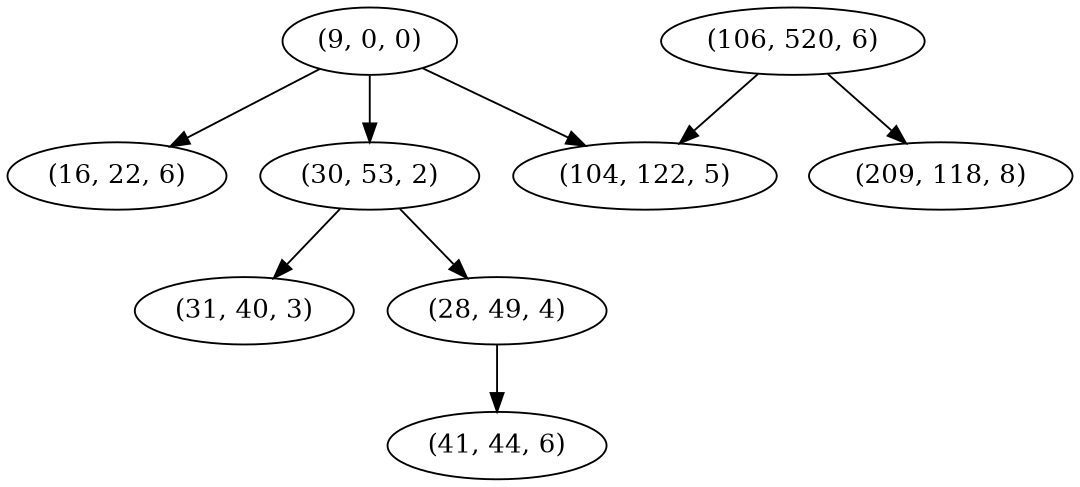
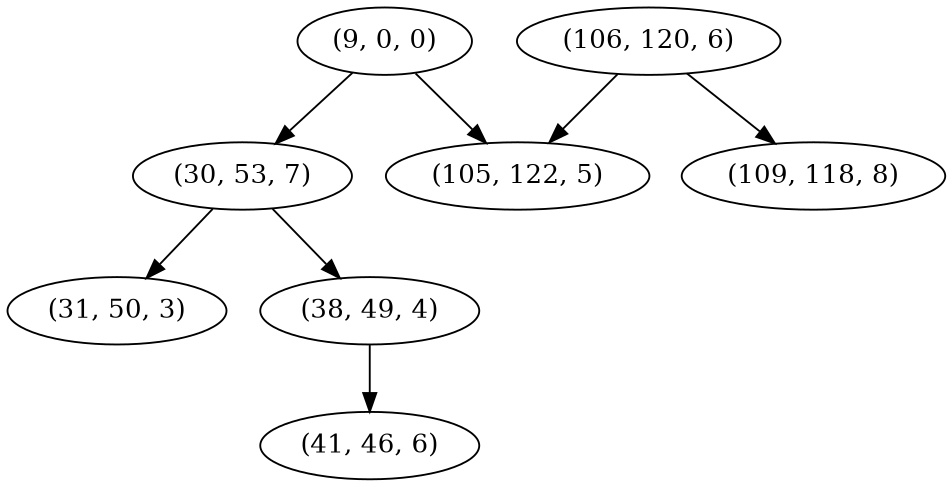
(793, 41) -> (649, 41)
(117, 176) -> none
(370, 176) -> (242, 176)
(645, 176) -> (518, 176)
(941, 176) -> (813, 176)
(244, 311) -> (117, 311)
(497, 311) -> (370, 311)
(497, 446) -> (370, 446)
